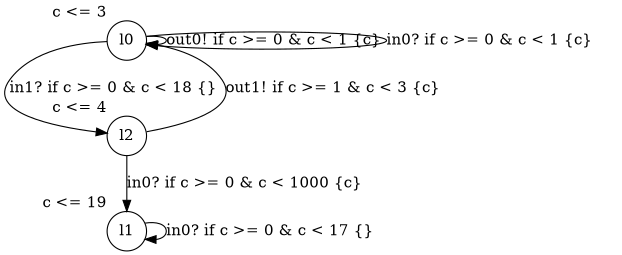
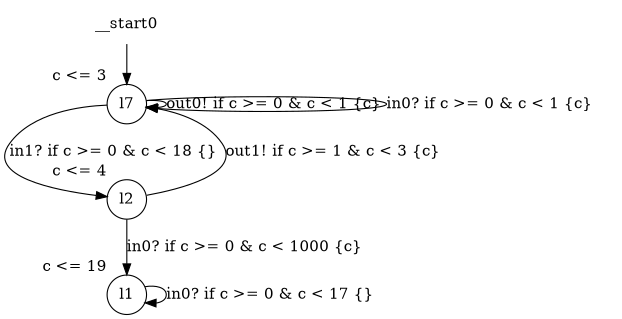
none -> (127, 24)
(127, 41) -> (127, 104)
